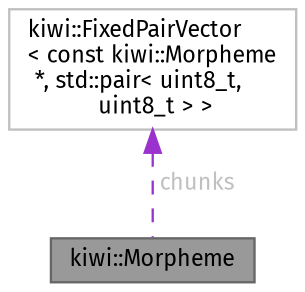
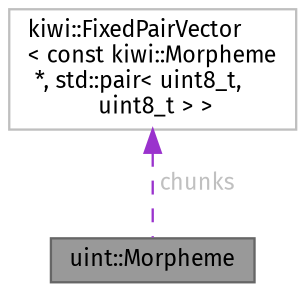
(153, 260) -> (153, 260)
